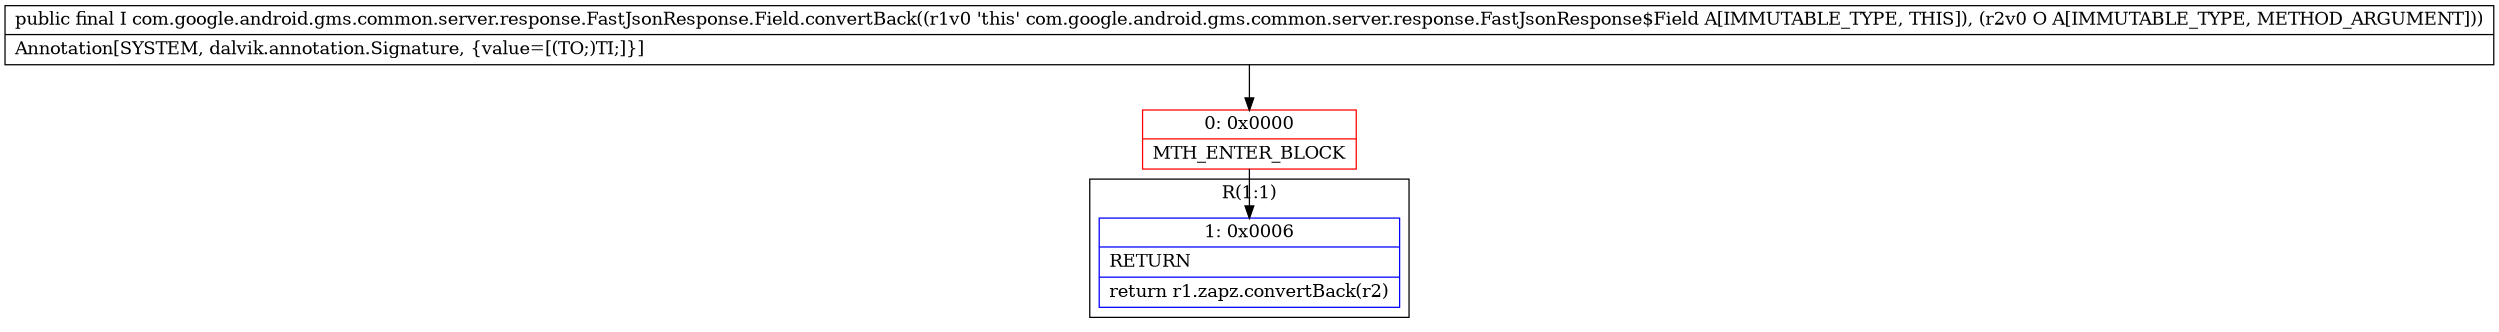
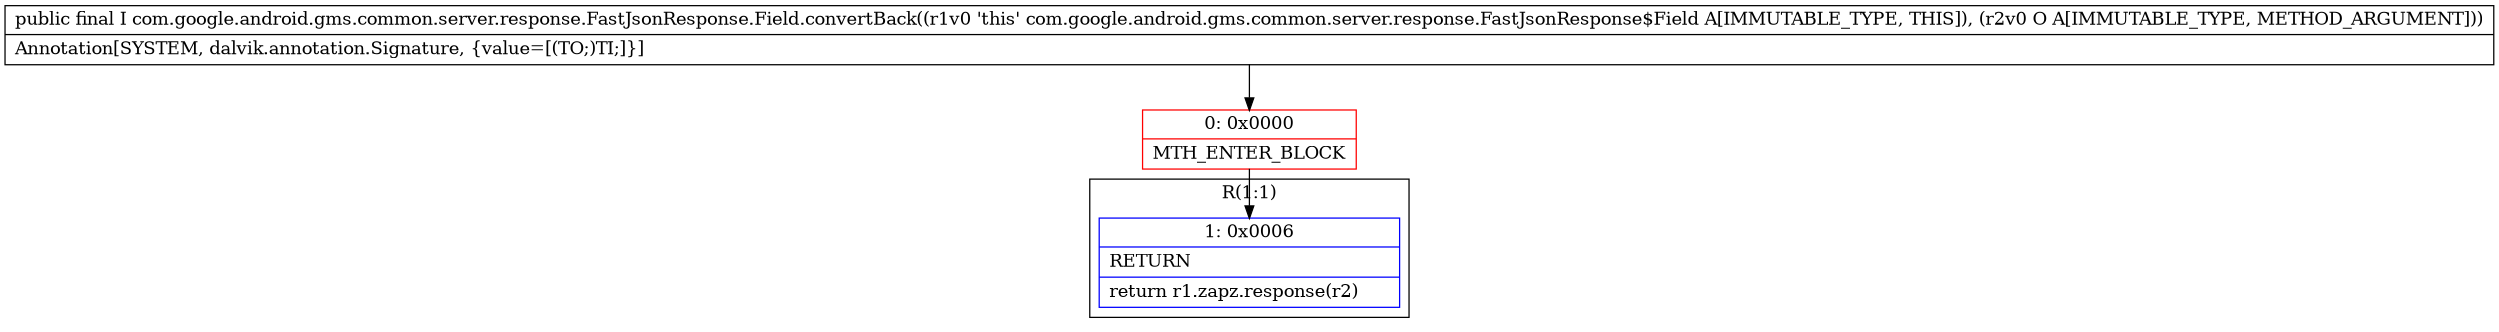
(1249, 292) -> (1234, 292)
